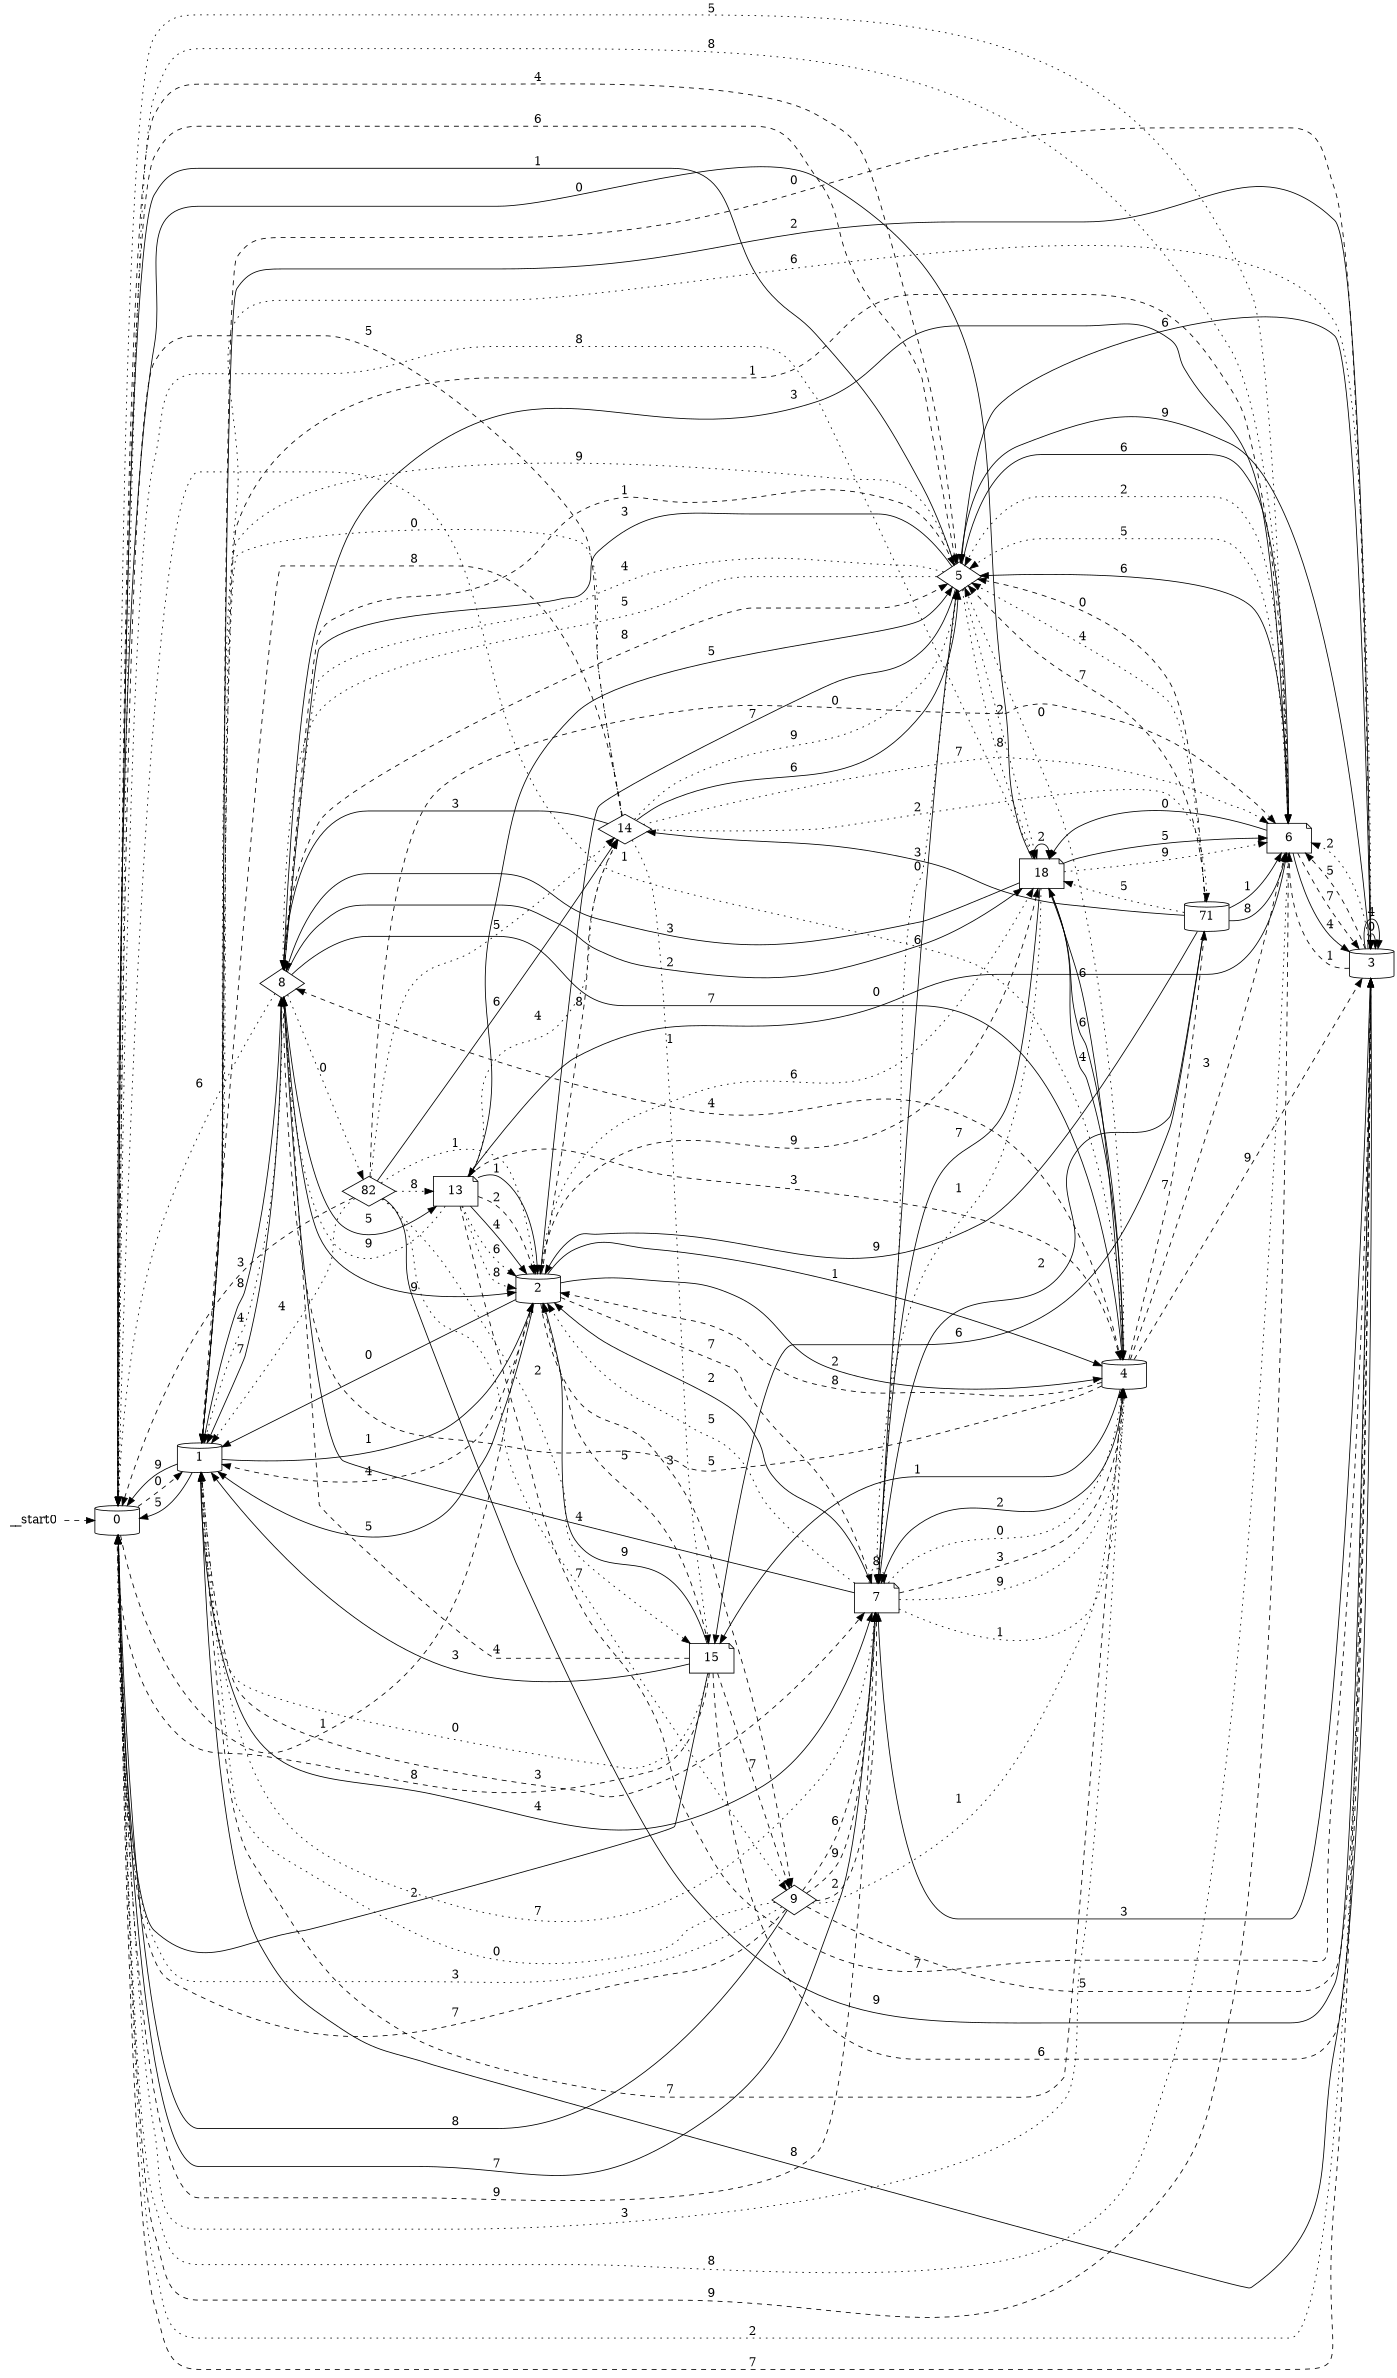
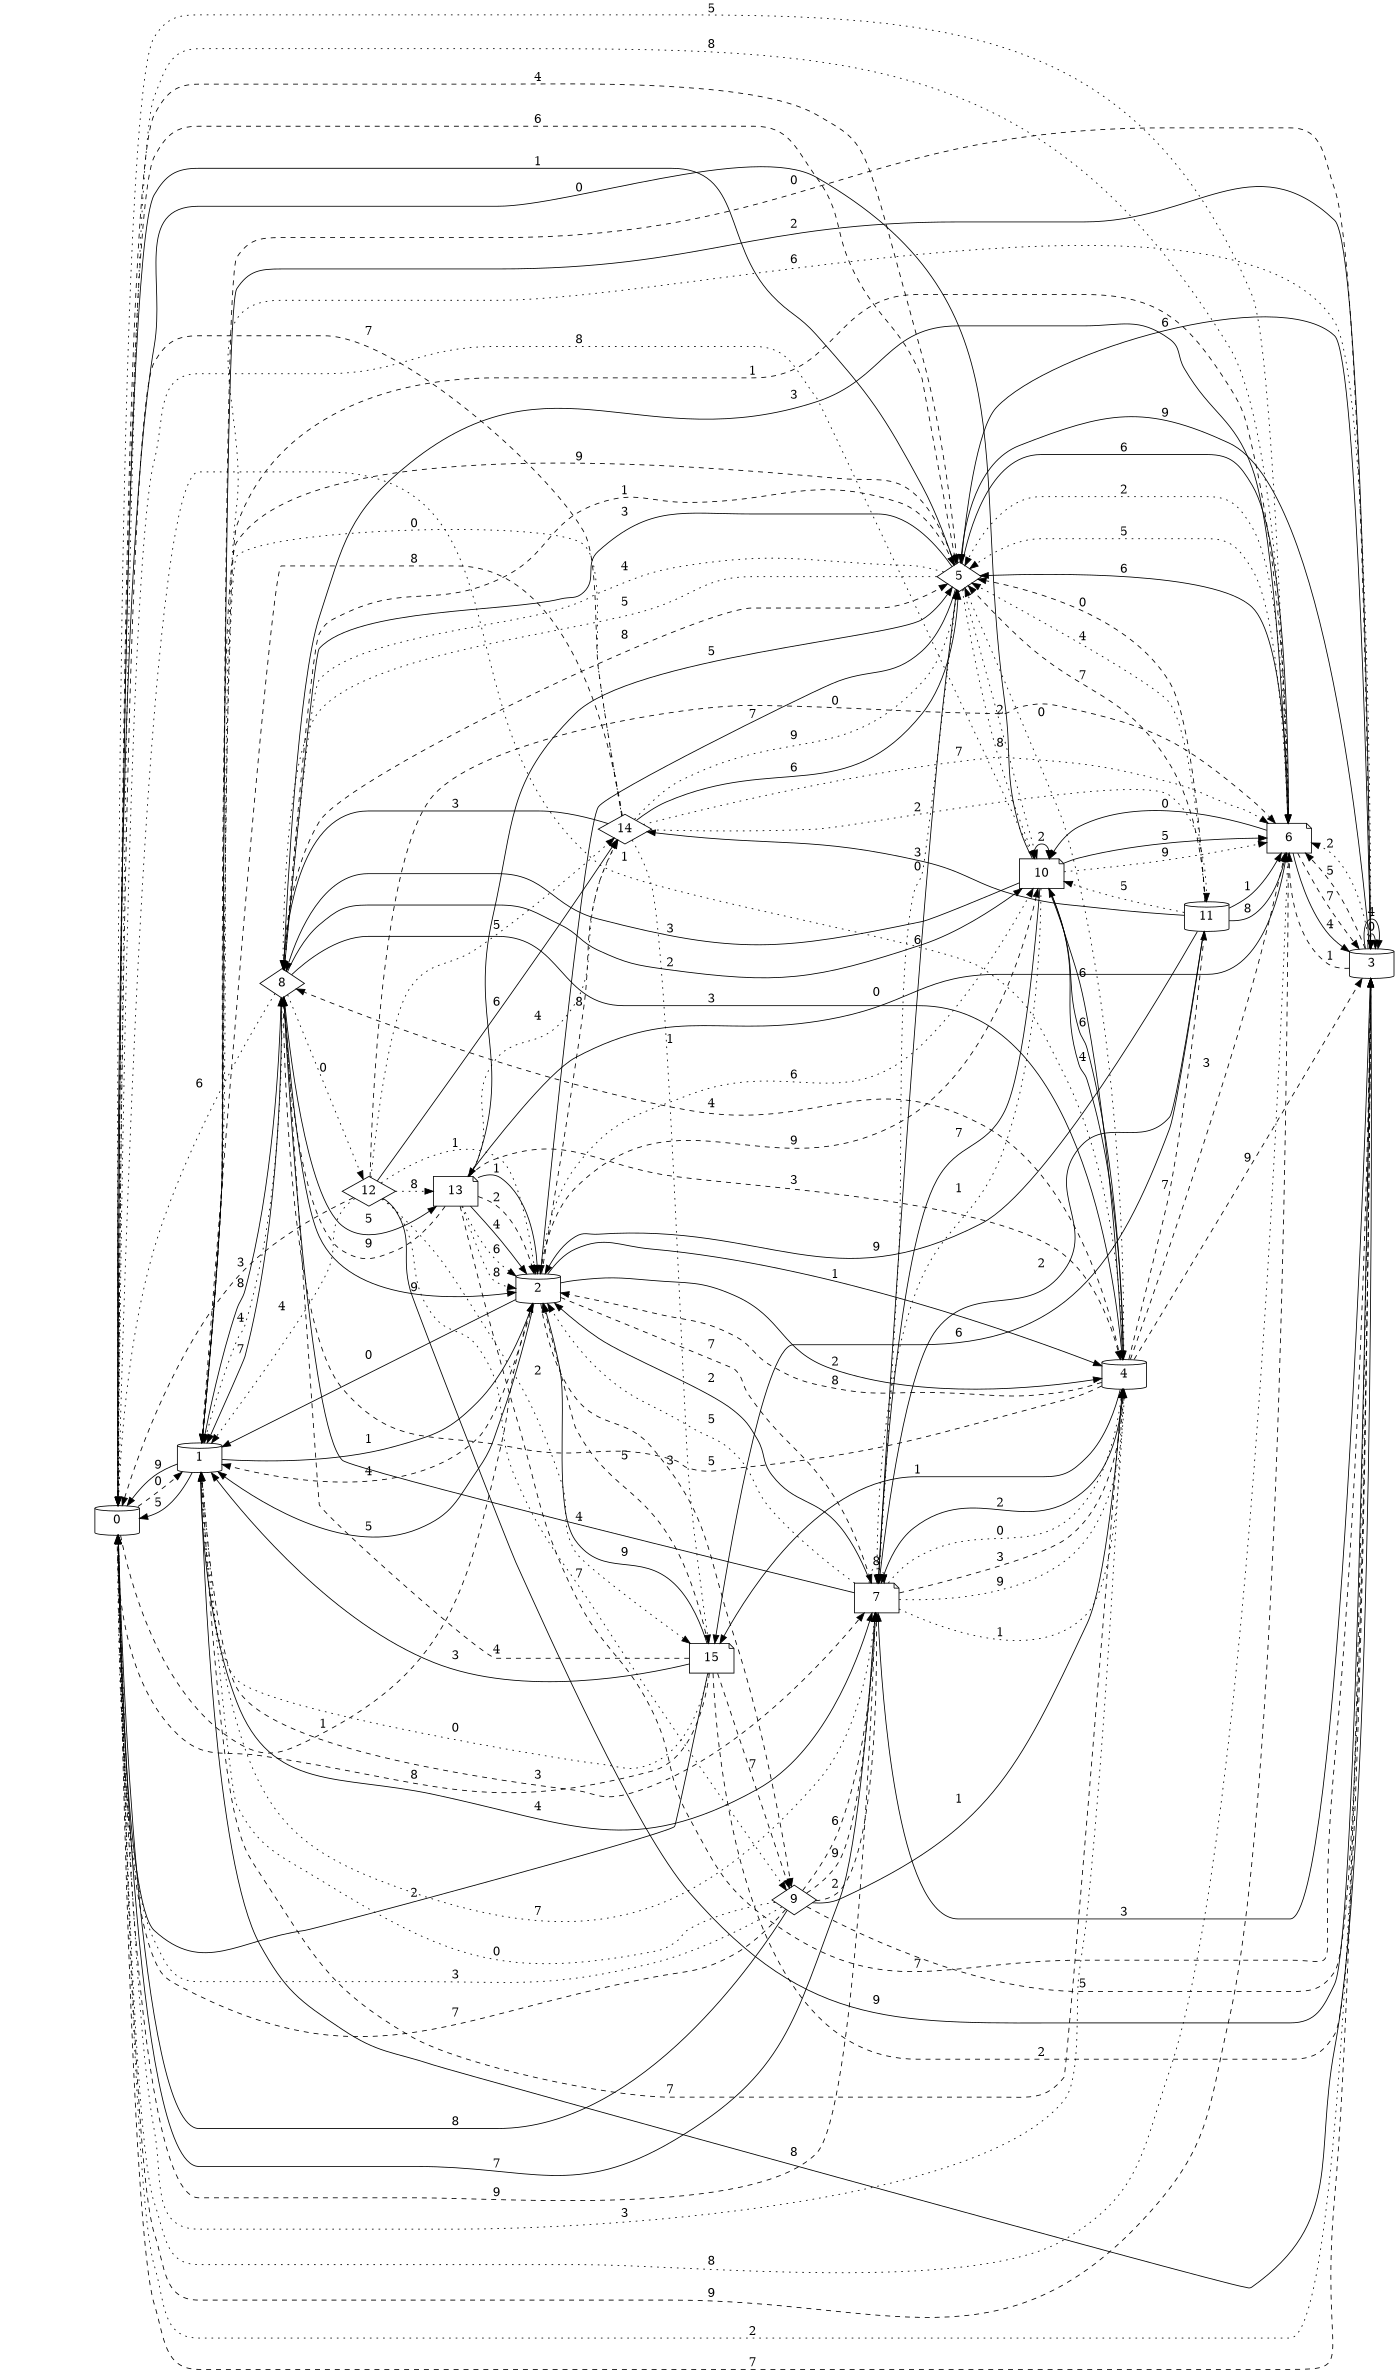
(369, 332) -> (369, 332)
(258, 524) -> (258, 524)
(1042, 874) -> (1042, 874)
(1207, 917) -> (1207, 917)
(712, 999) -> (712, 999)
(369, 1191) -> (369, 1191)
(325, 1229) -> (325, 1229)
(34, 1520) -> none
(1048, 1705) -> (1048, 1705)
(1042, 2053) -> (1042, 2053)
